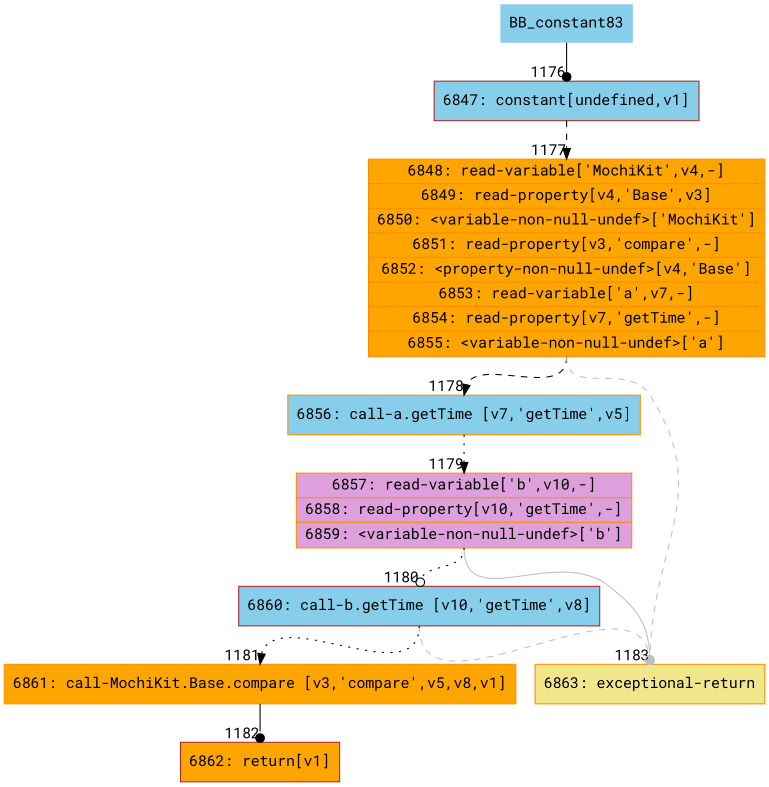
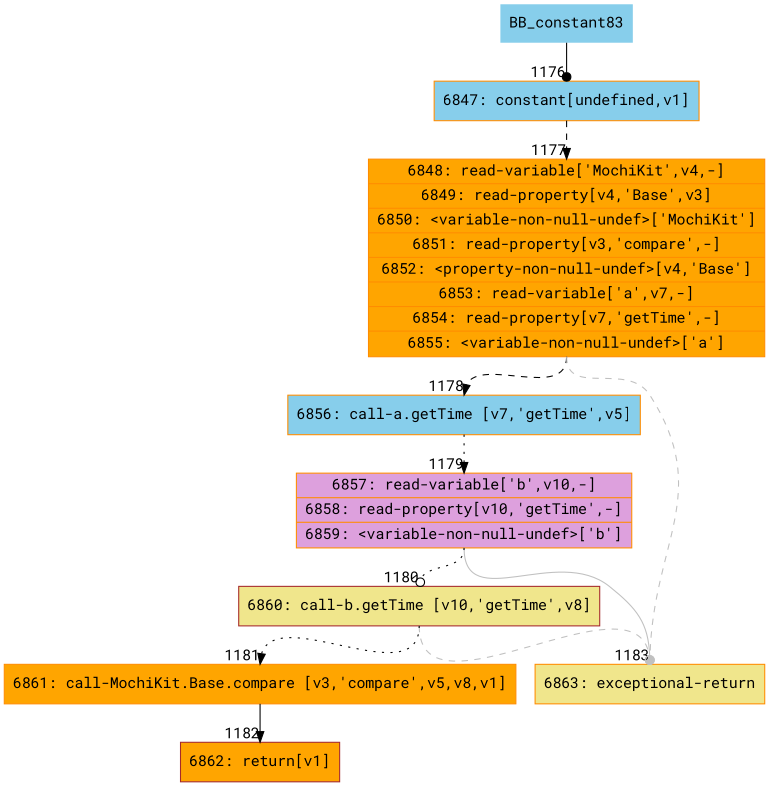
(567, 101) -> (567, 101)
(419, 606) -> (419, 606)
(260, 718) -> (260, 718)
